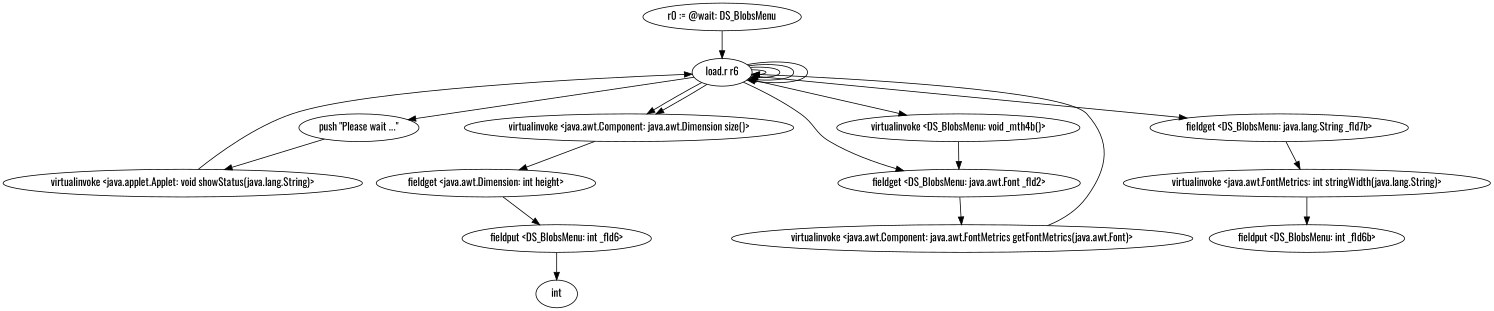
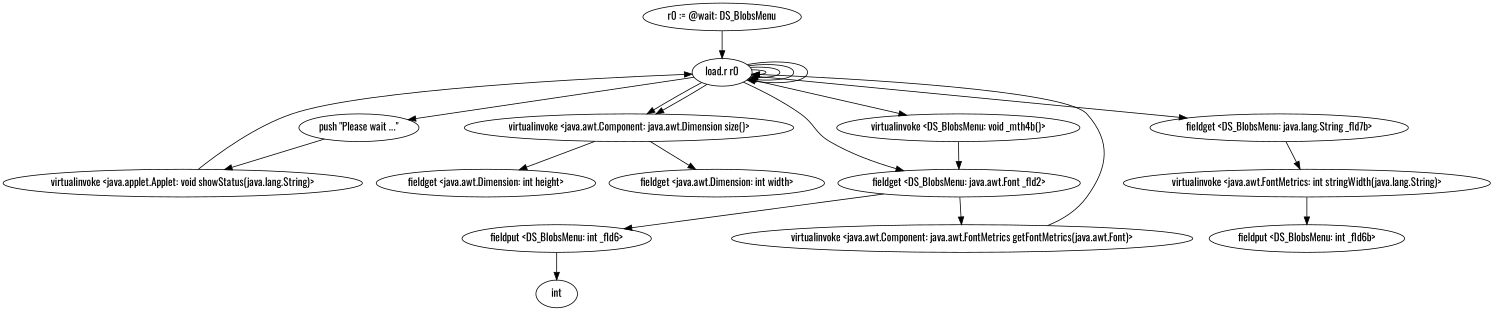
(722, 72) -> (722, 72)
none -> (717, 183)
(518, 209) -> (758, 211)
